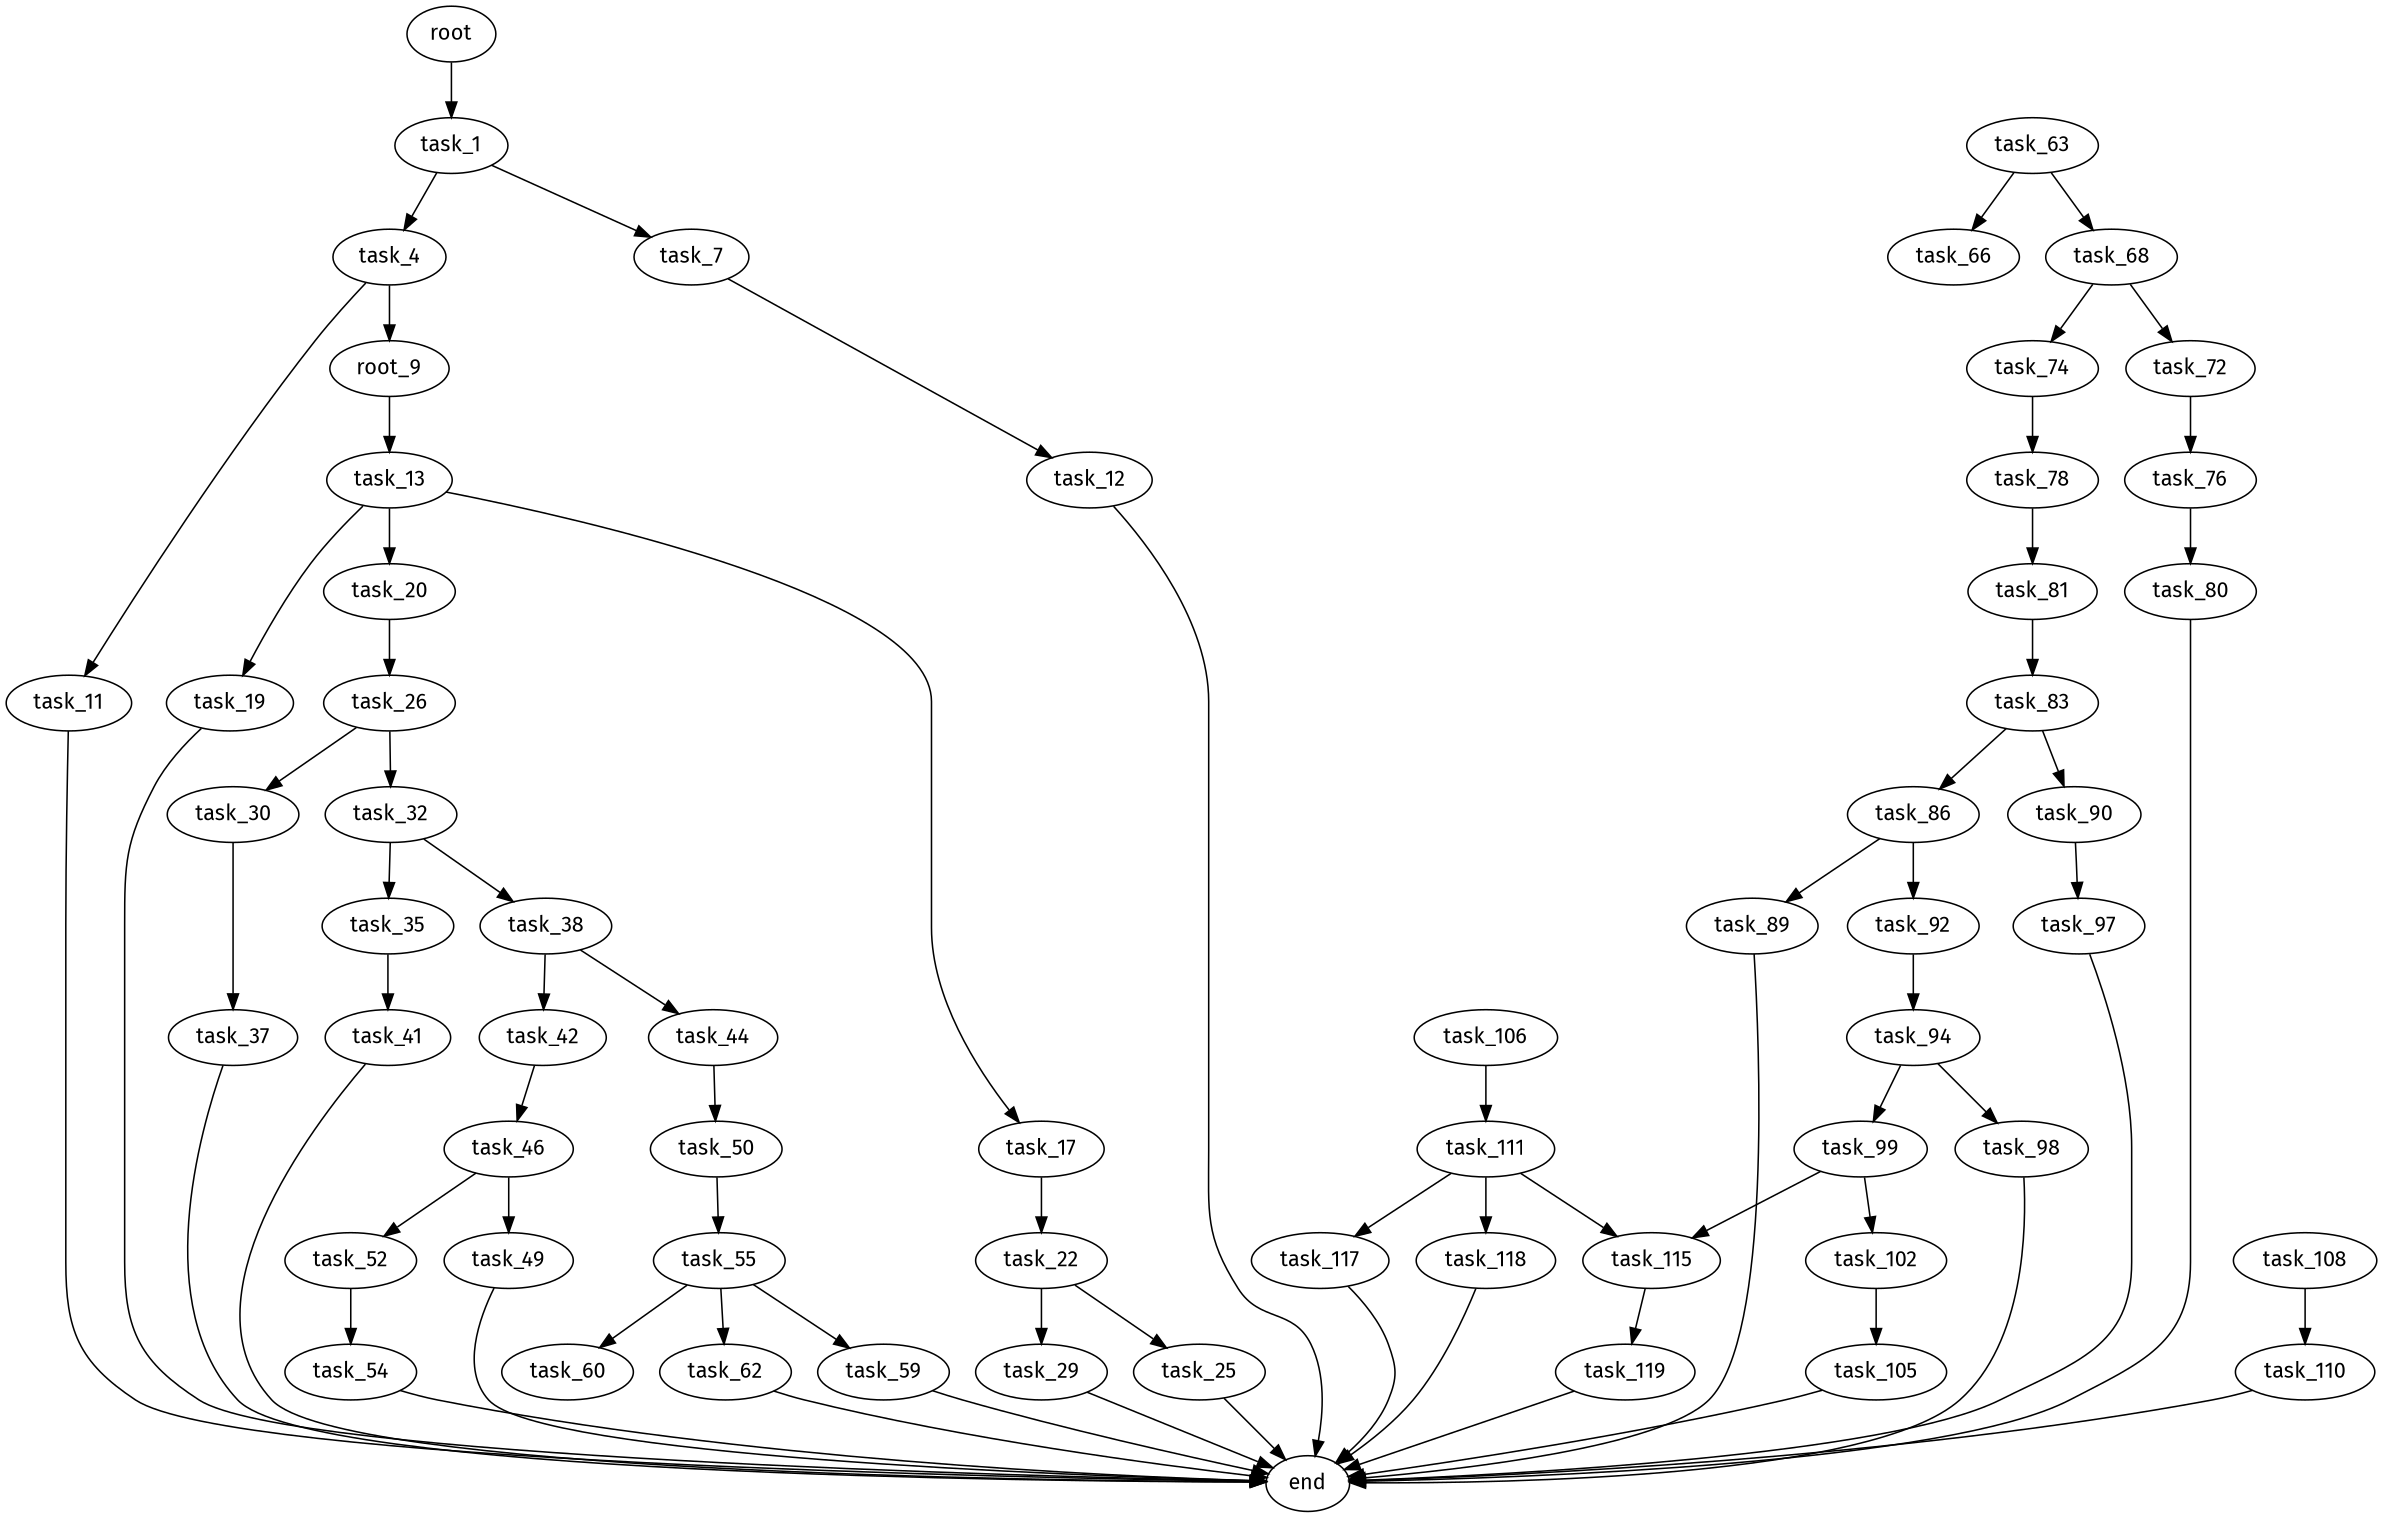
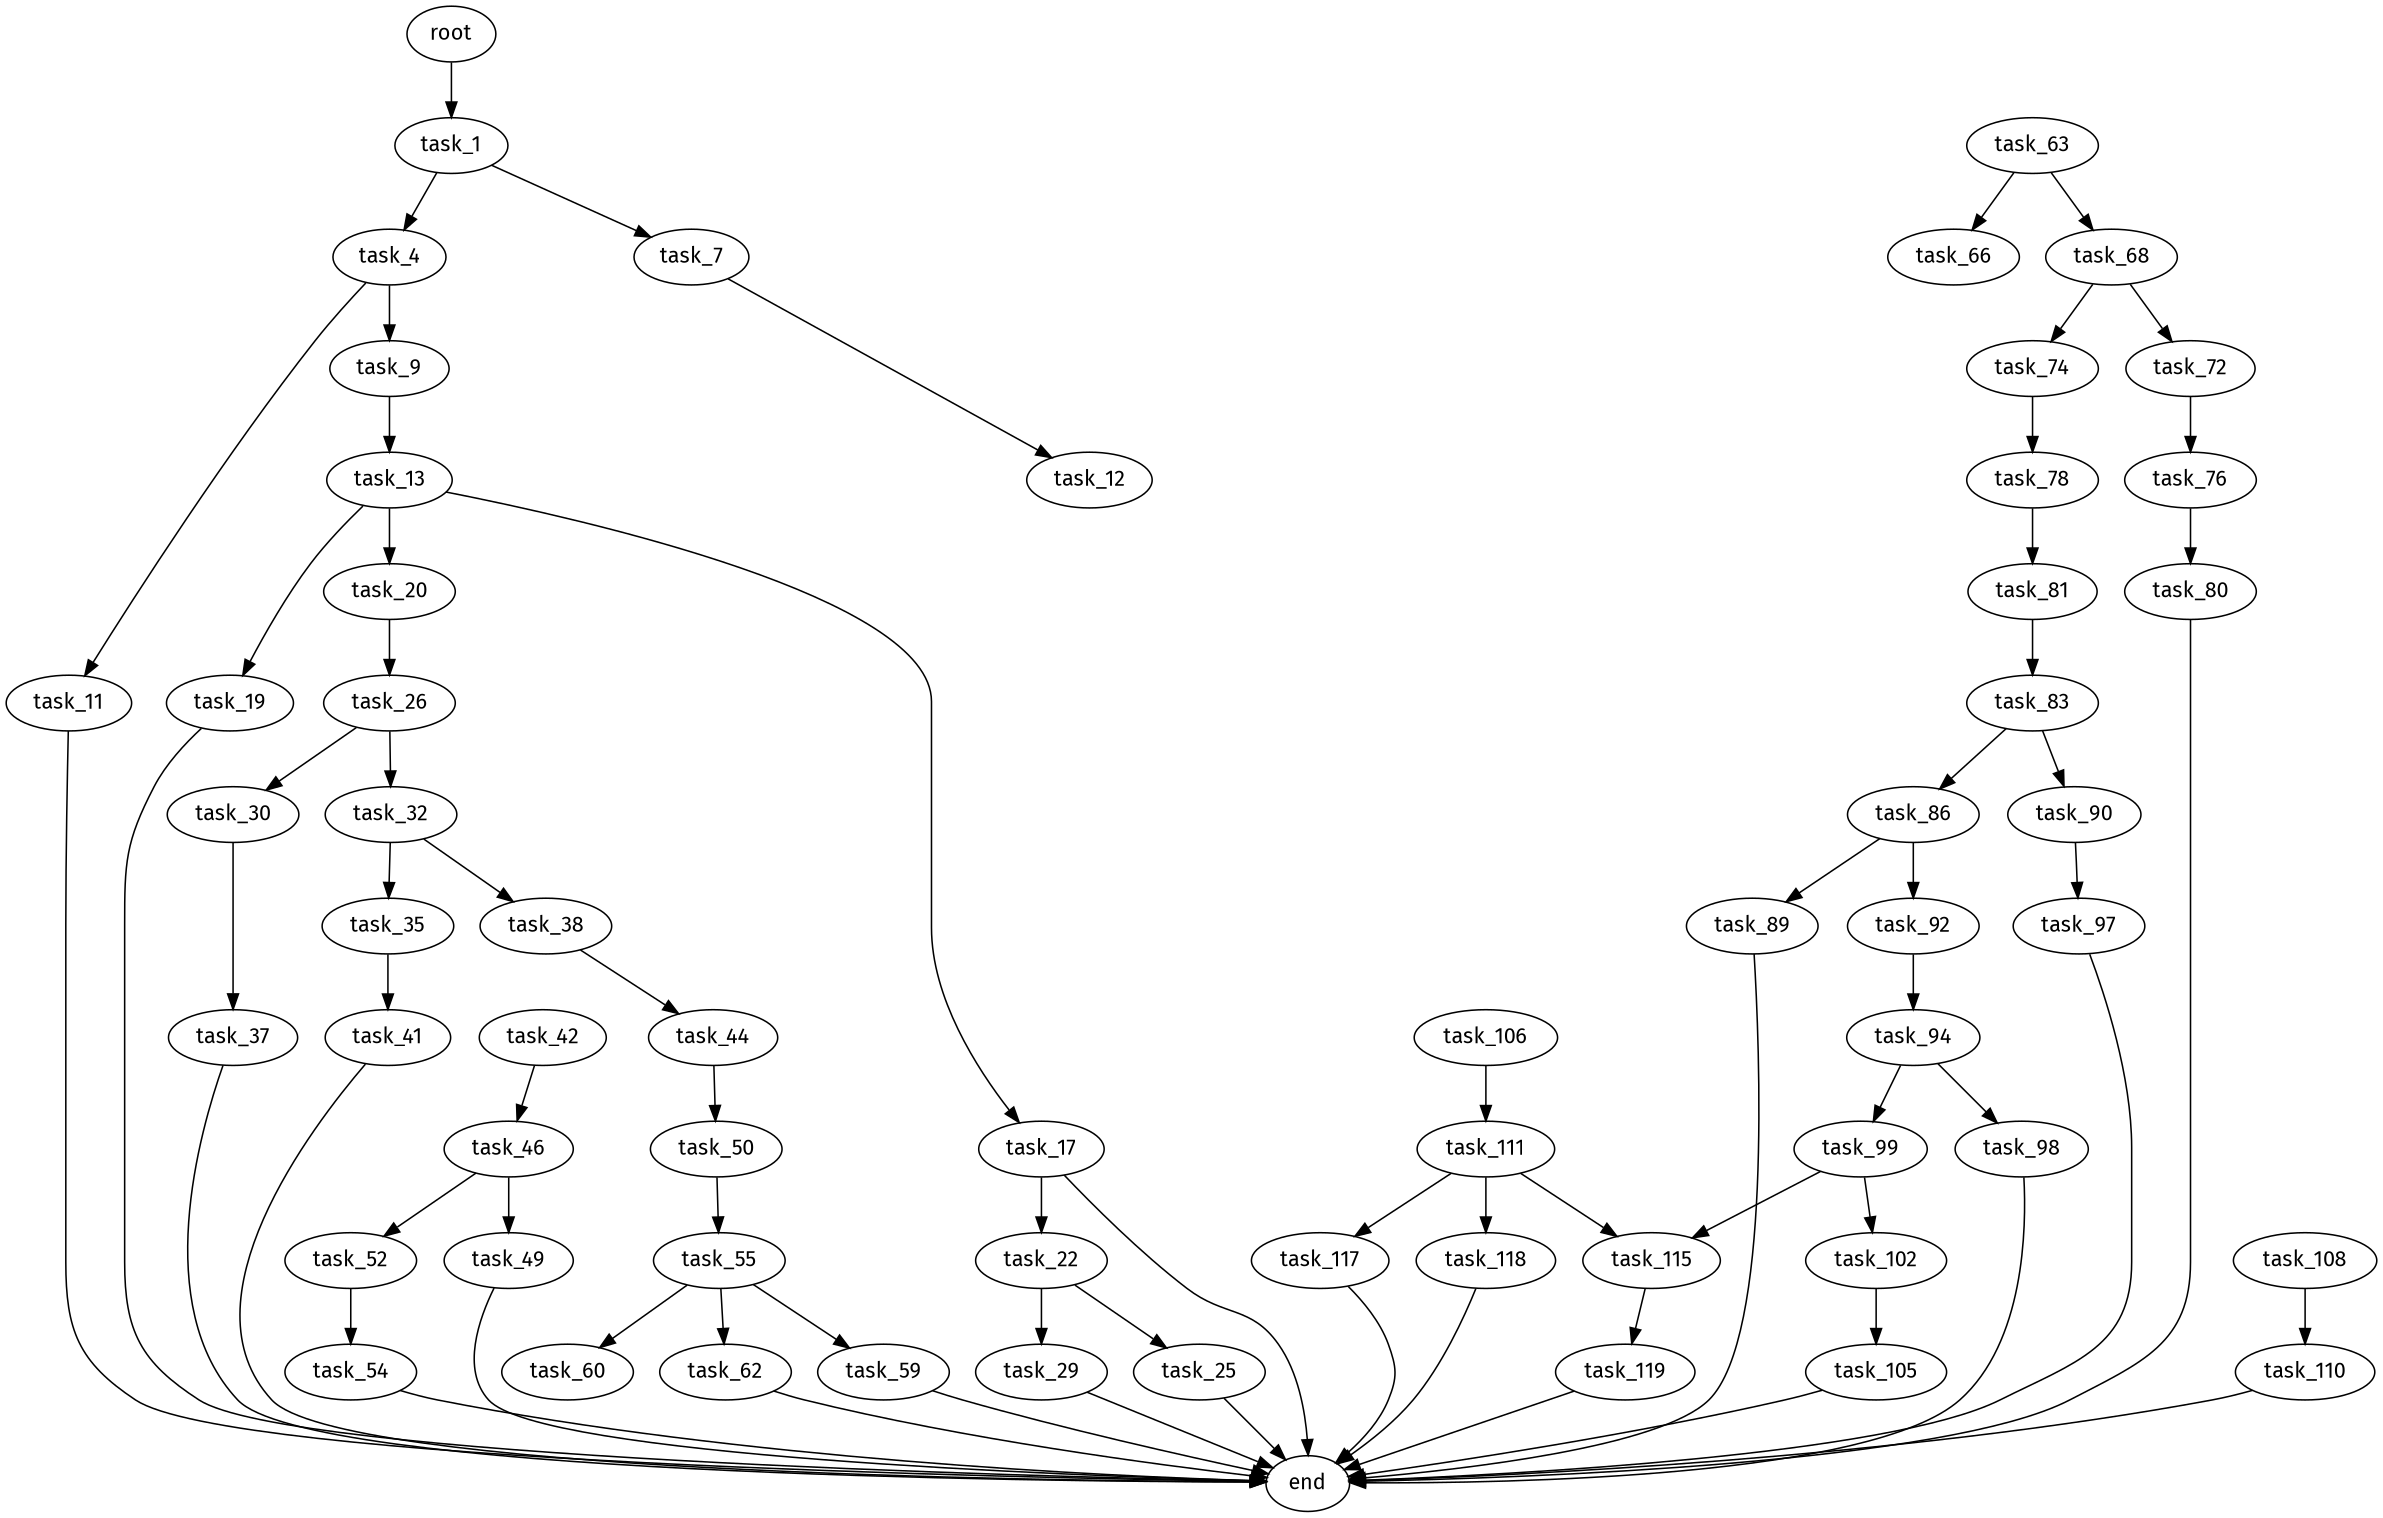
(389, 369) -> (389, 369)
(545, 974) -> none
(1209, 983) -> (1205, 1300)
